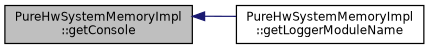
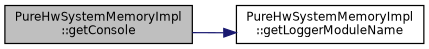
(221, 16) -> (208, 33)
